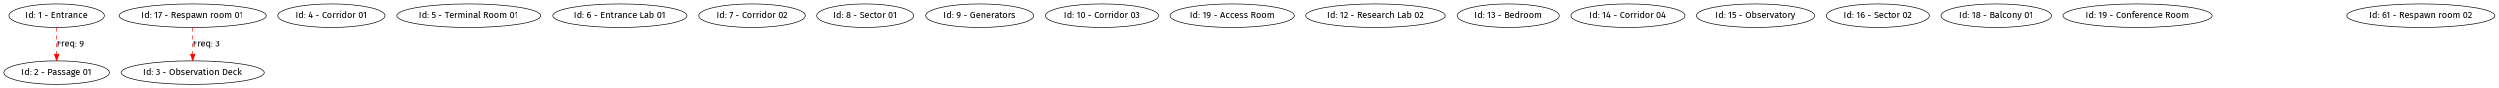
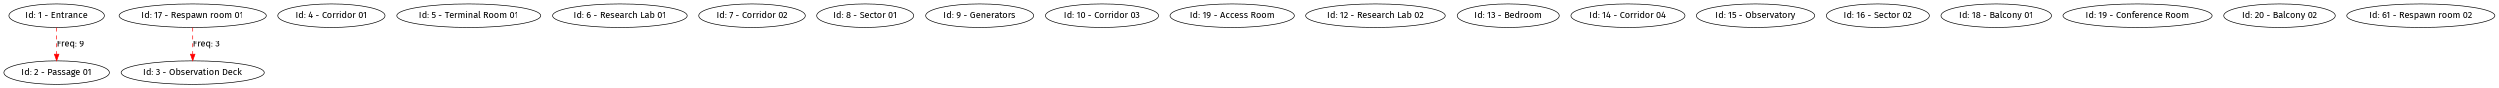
(620, 16) -> (620, 16)
none -> (2280, 16)
